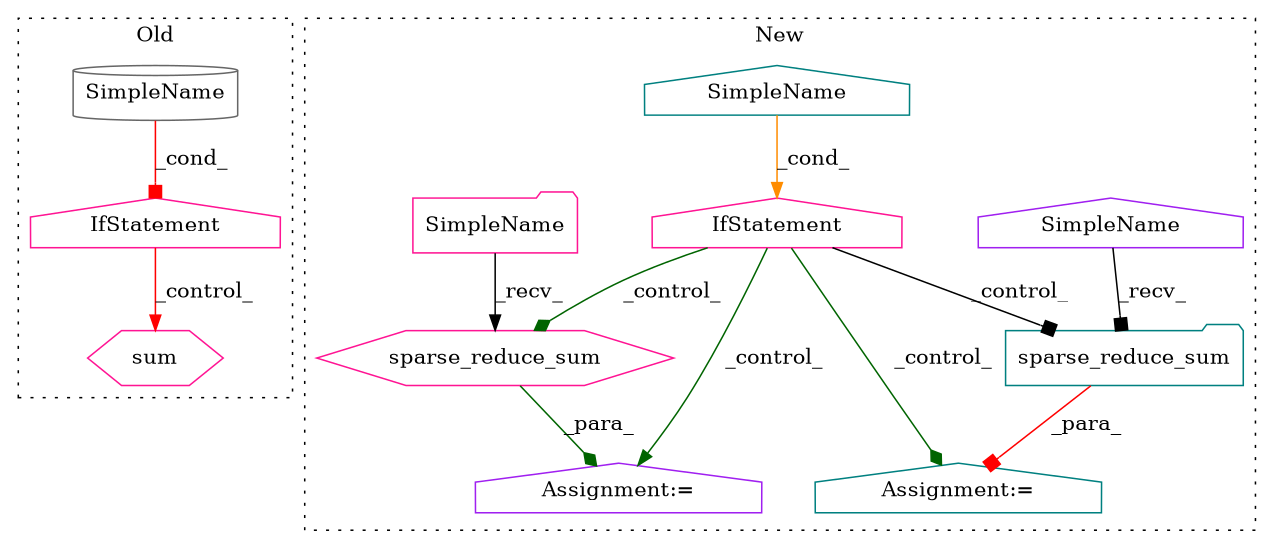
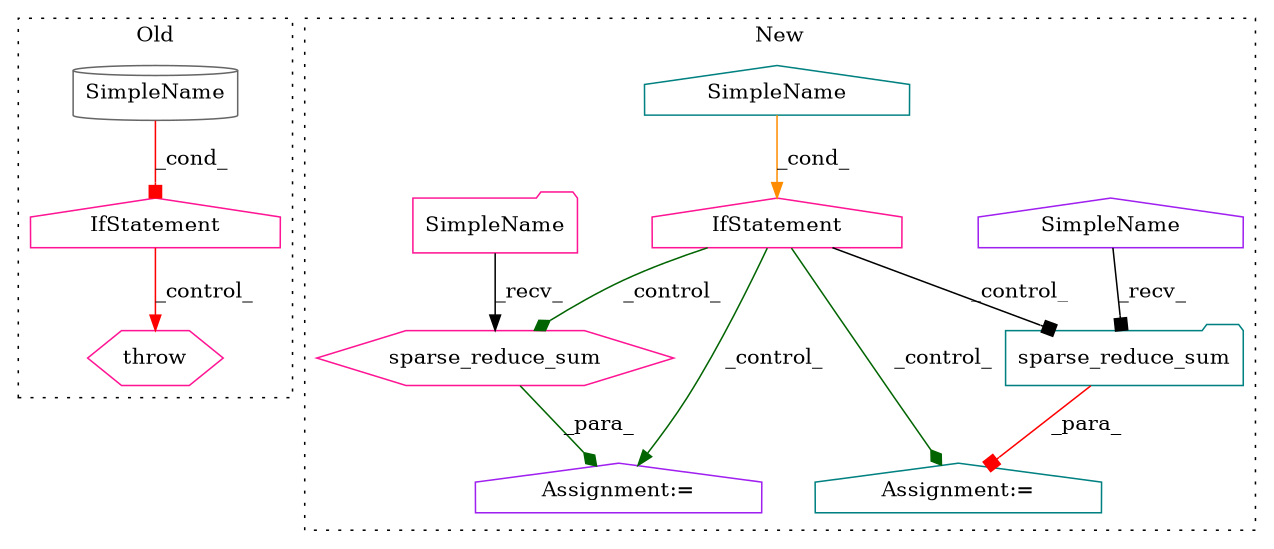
(155, 358) -> (155, 358)
